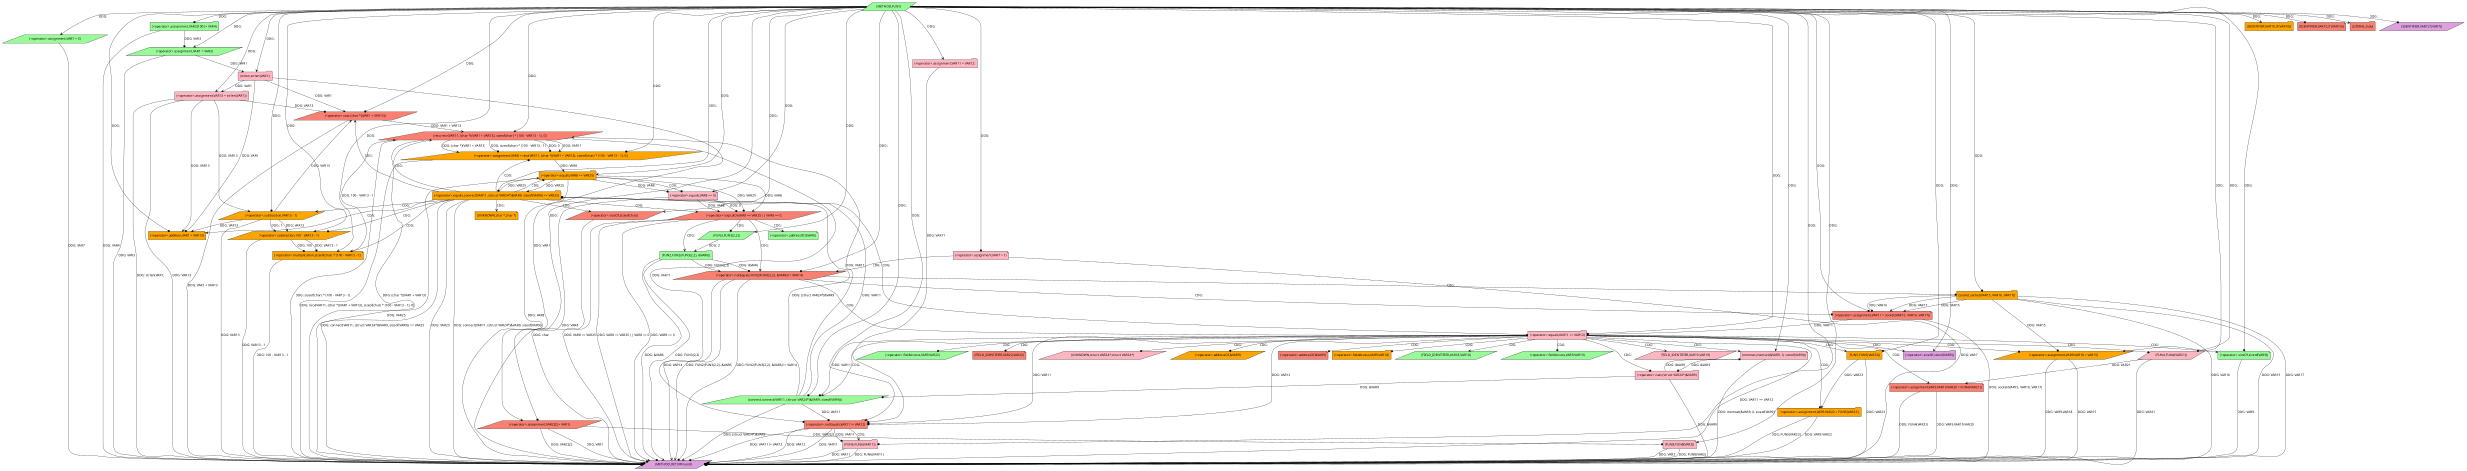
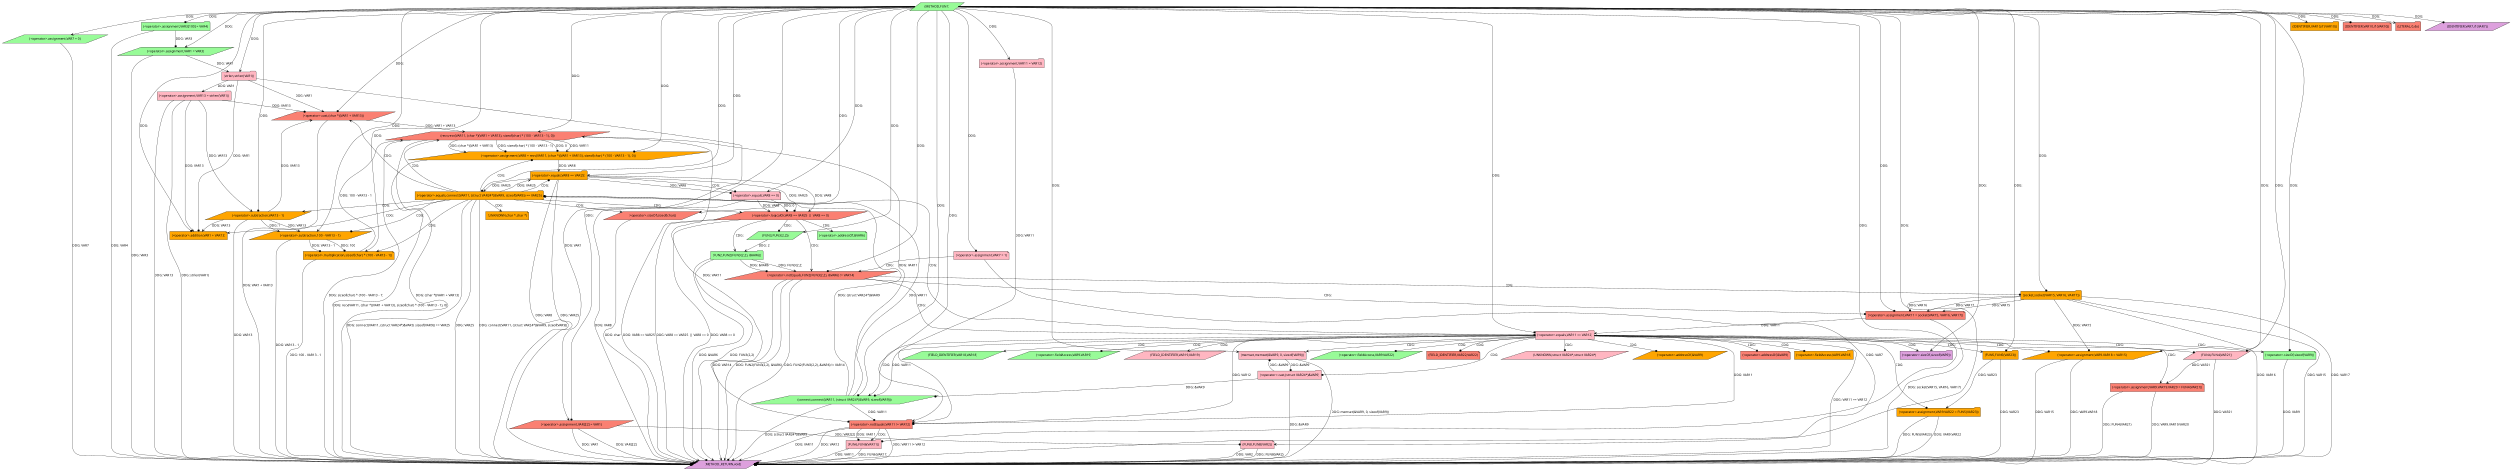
(522, 8) -> none
